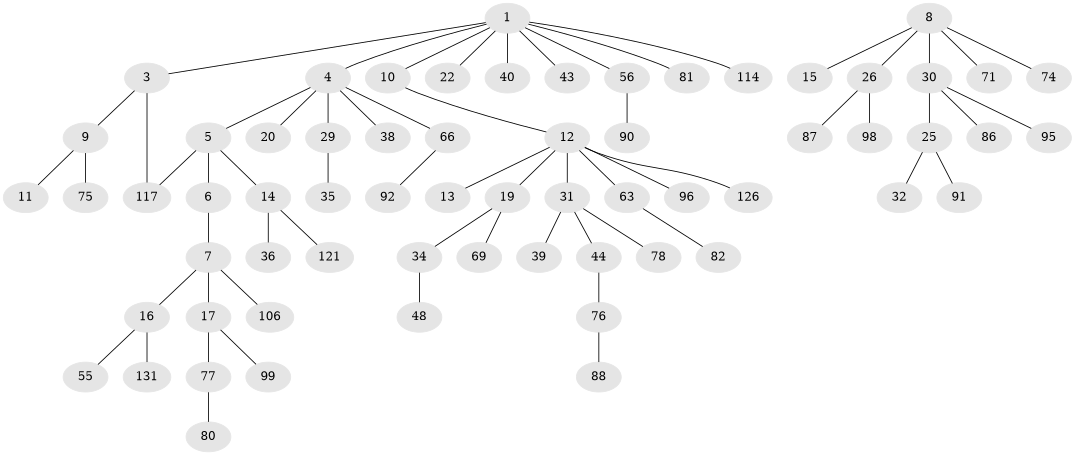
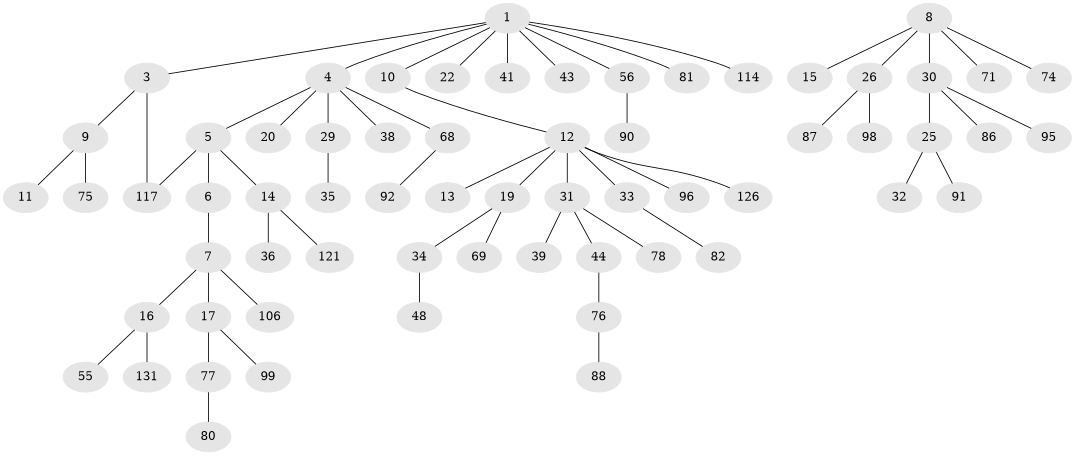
(507, 78) -> (507, 78)
(448, 138) -> (448, 138)
(627, 198) -> (627, 198)
